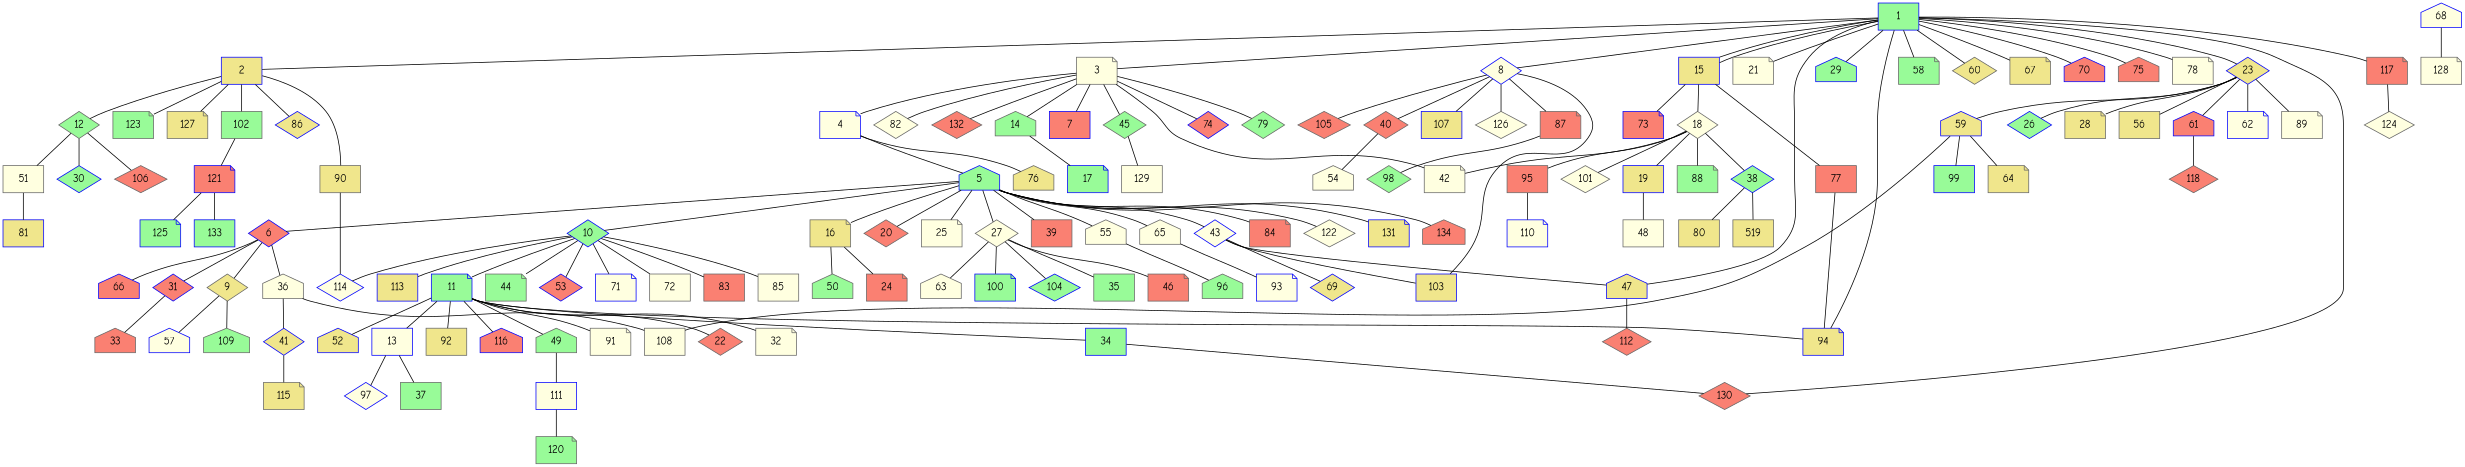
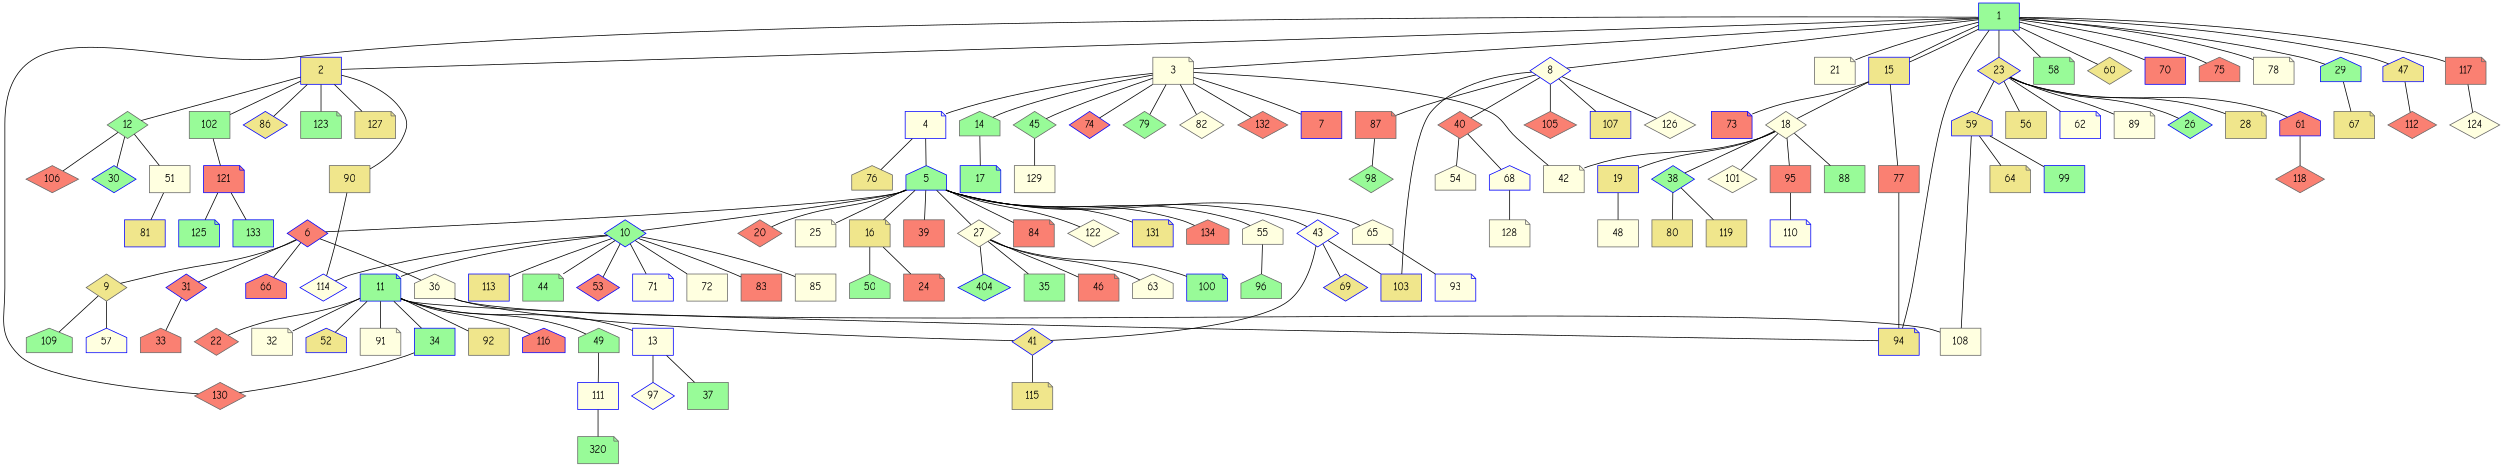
(1965, 42) -> (2347, 97)
(2084, 71) -> (2165, 71)
none -> (1484, 152)
(1698, 179) -> (1845, 179)
(1753, 233) -> (1726, 233)
(1415, 268) -> (1218, 324)
(1055, 288) -> (984, 288)
(556, 450) -> (598, 450)
